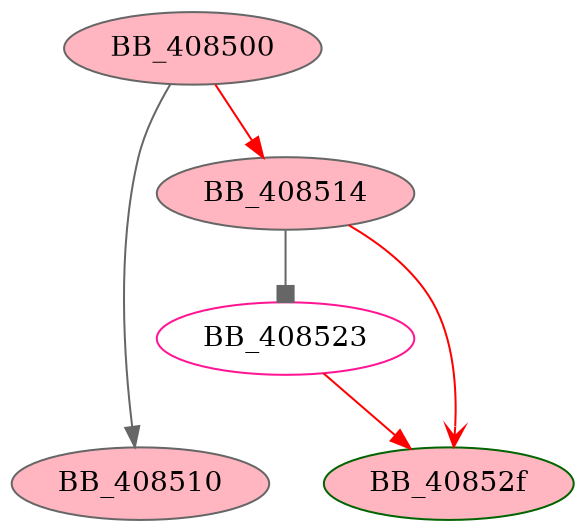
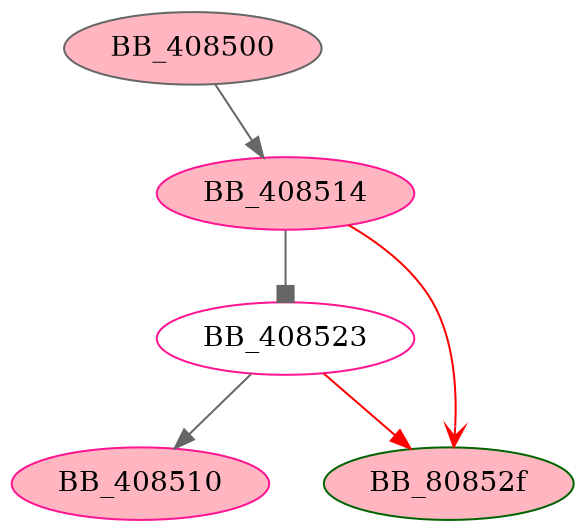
(234, 113) -> (234, 113)
(286, 193) -> (286, 193)
(126, 252) -> (220, 404)
(140, 484) -> (140, 484)
(449, 484) -> (449, 484)
